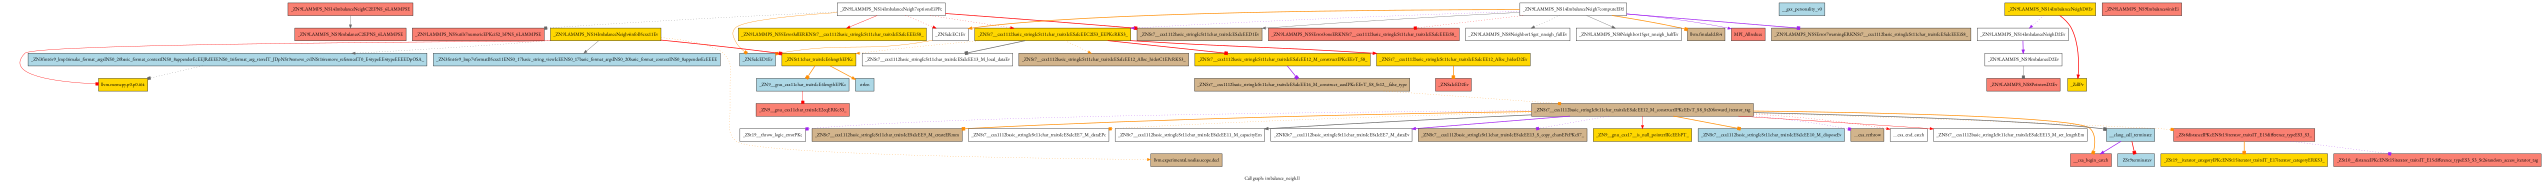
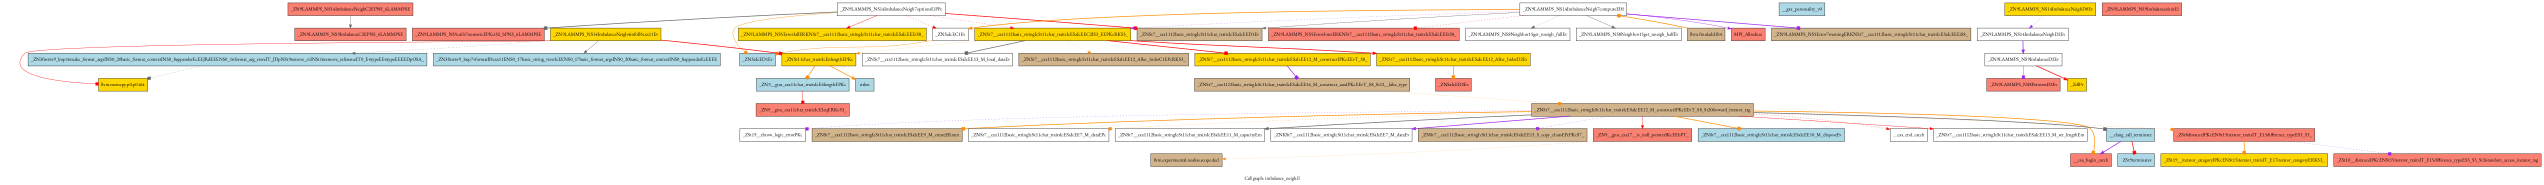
(692, 19) -> (692, 19)
(1648, 22) -> (1655, 22)
(2076, 43) -> (2050, 72)
(2023, 70) -> (2023, 70)
(1642, 135) -> (1642, 135)
(1867, 135) -> none
(863, 153) -> (1409, 152)
